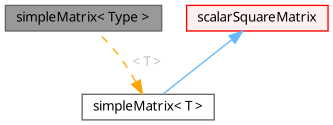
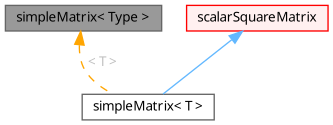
(118, 55) -> (88, 75)
